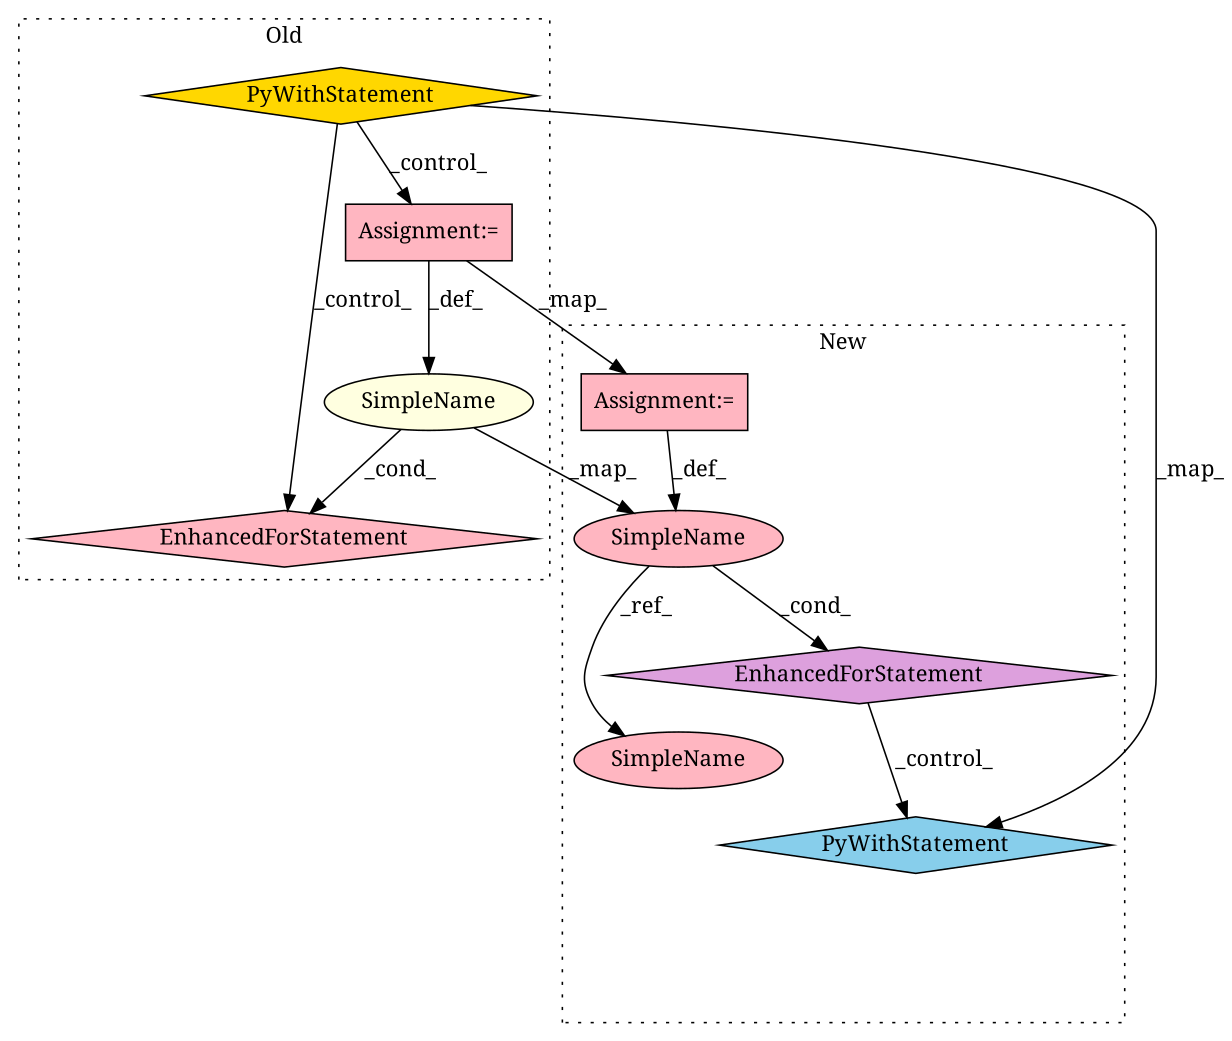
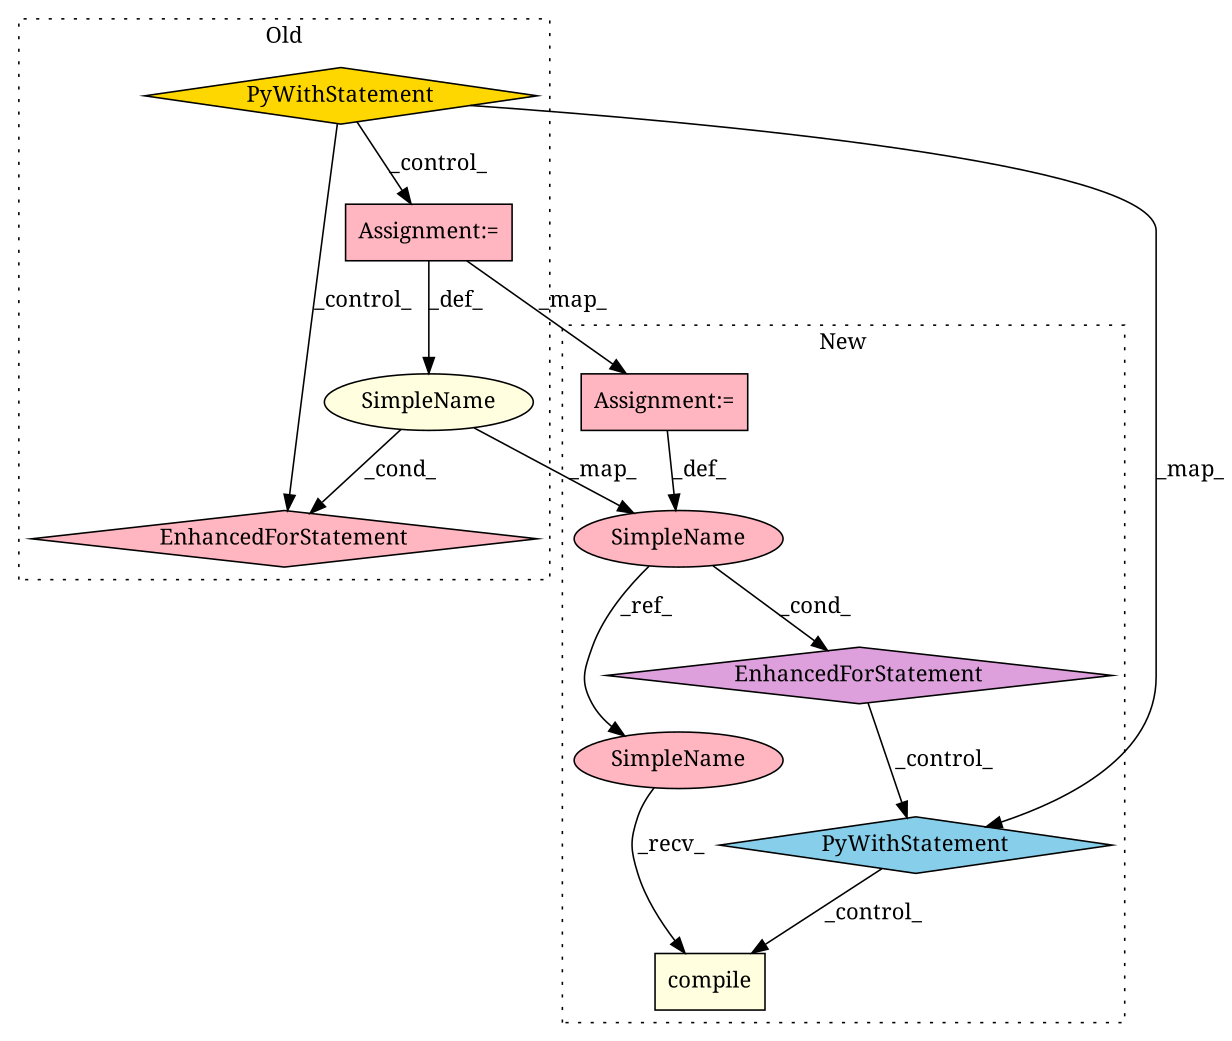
none -> (710, 982)
